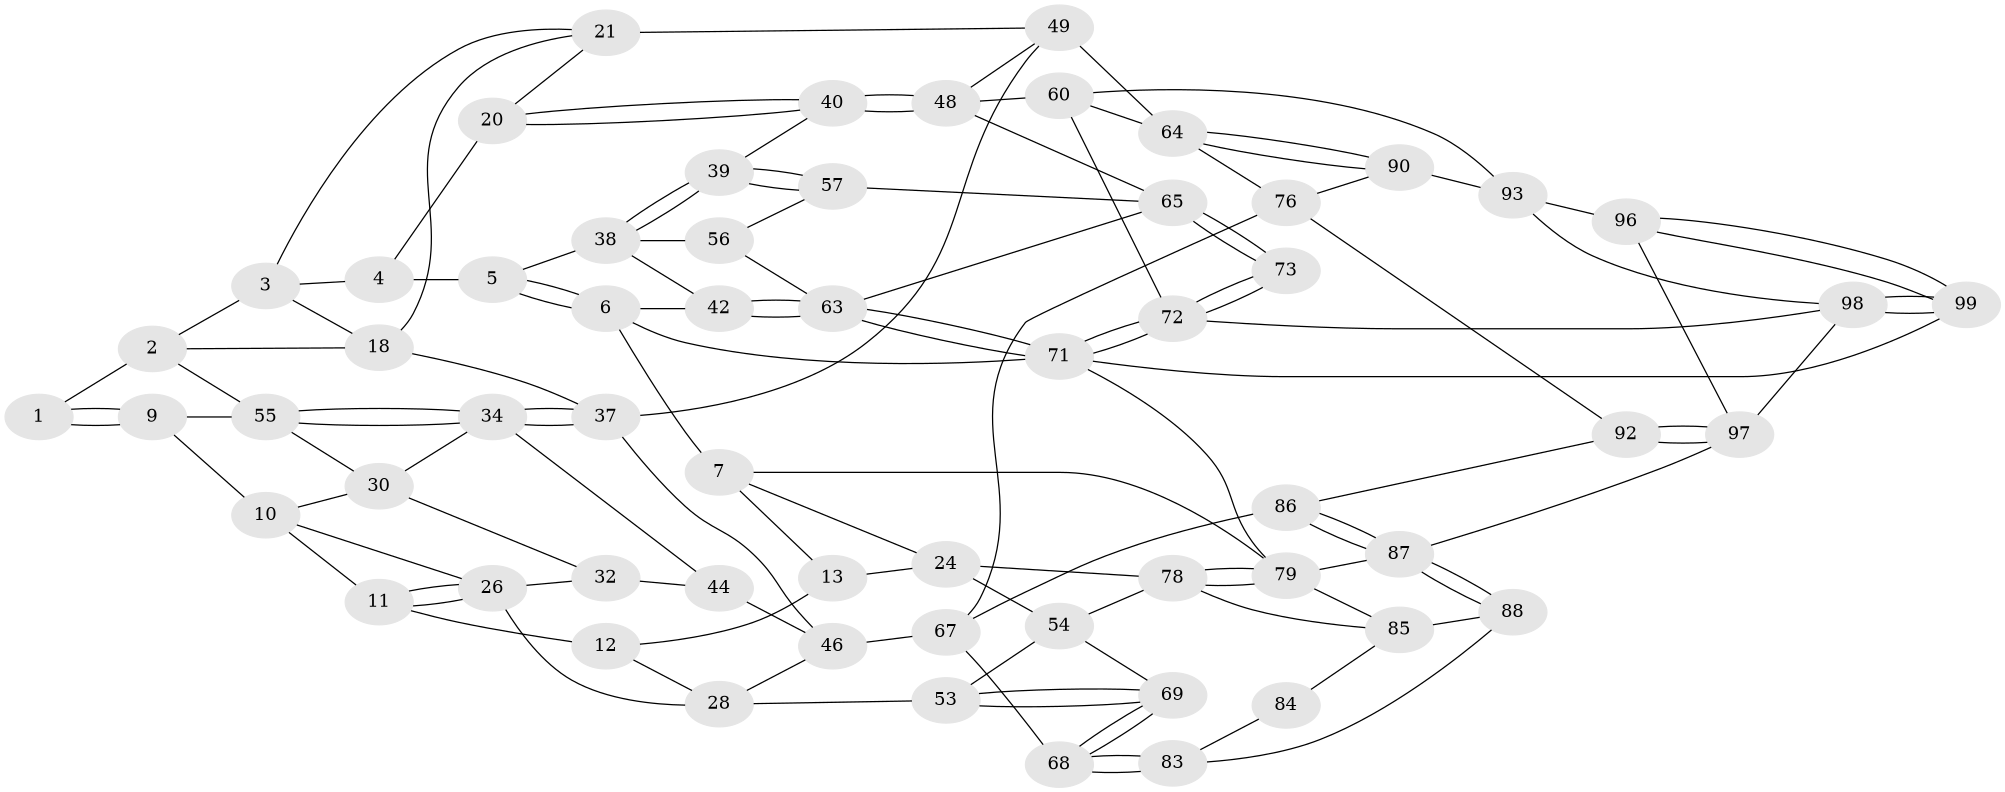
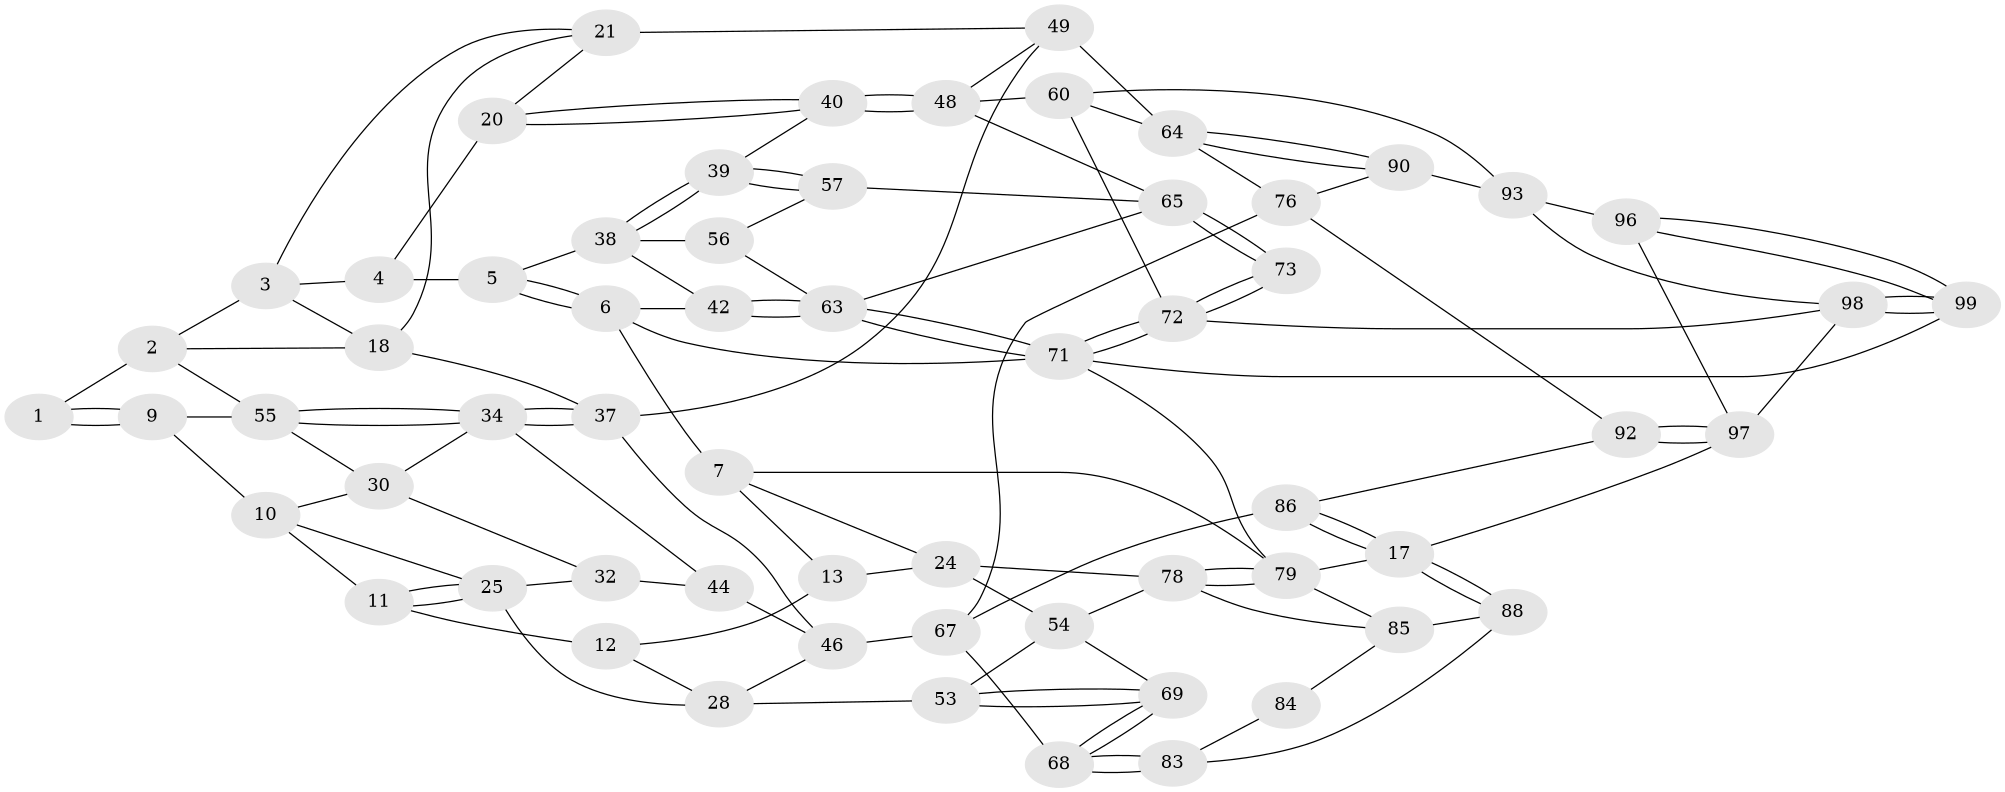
(1400, 554) -> (1400, 554)
(493, 588) -> (493, 588)
